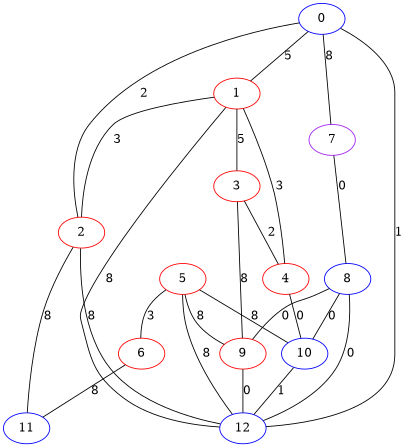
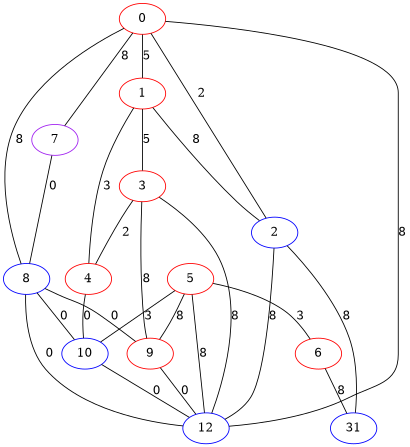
(322, 19) -> (142, 19)
none -> (17, 122)
(118, 140) -> (197, 140)
(82, 233) -> (275, 233)
(399, 233) -> (403, 233)
(91, 289) -> (229, 293)
(255, 316) -> (148, 316)
(282, 391) -> (157, 391)
(27, 428) -> (354, 428)
